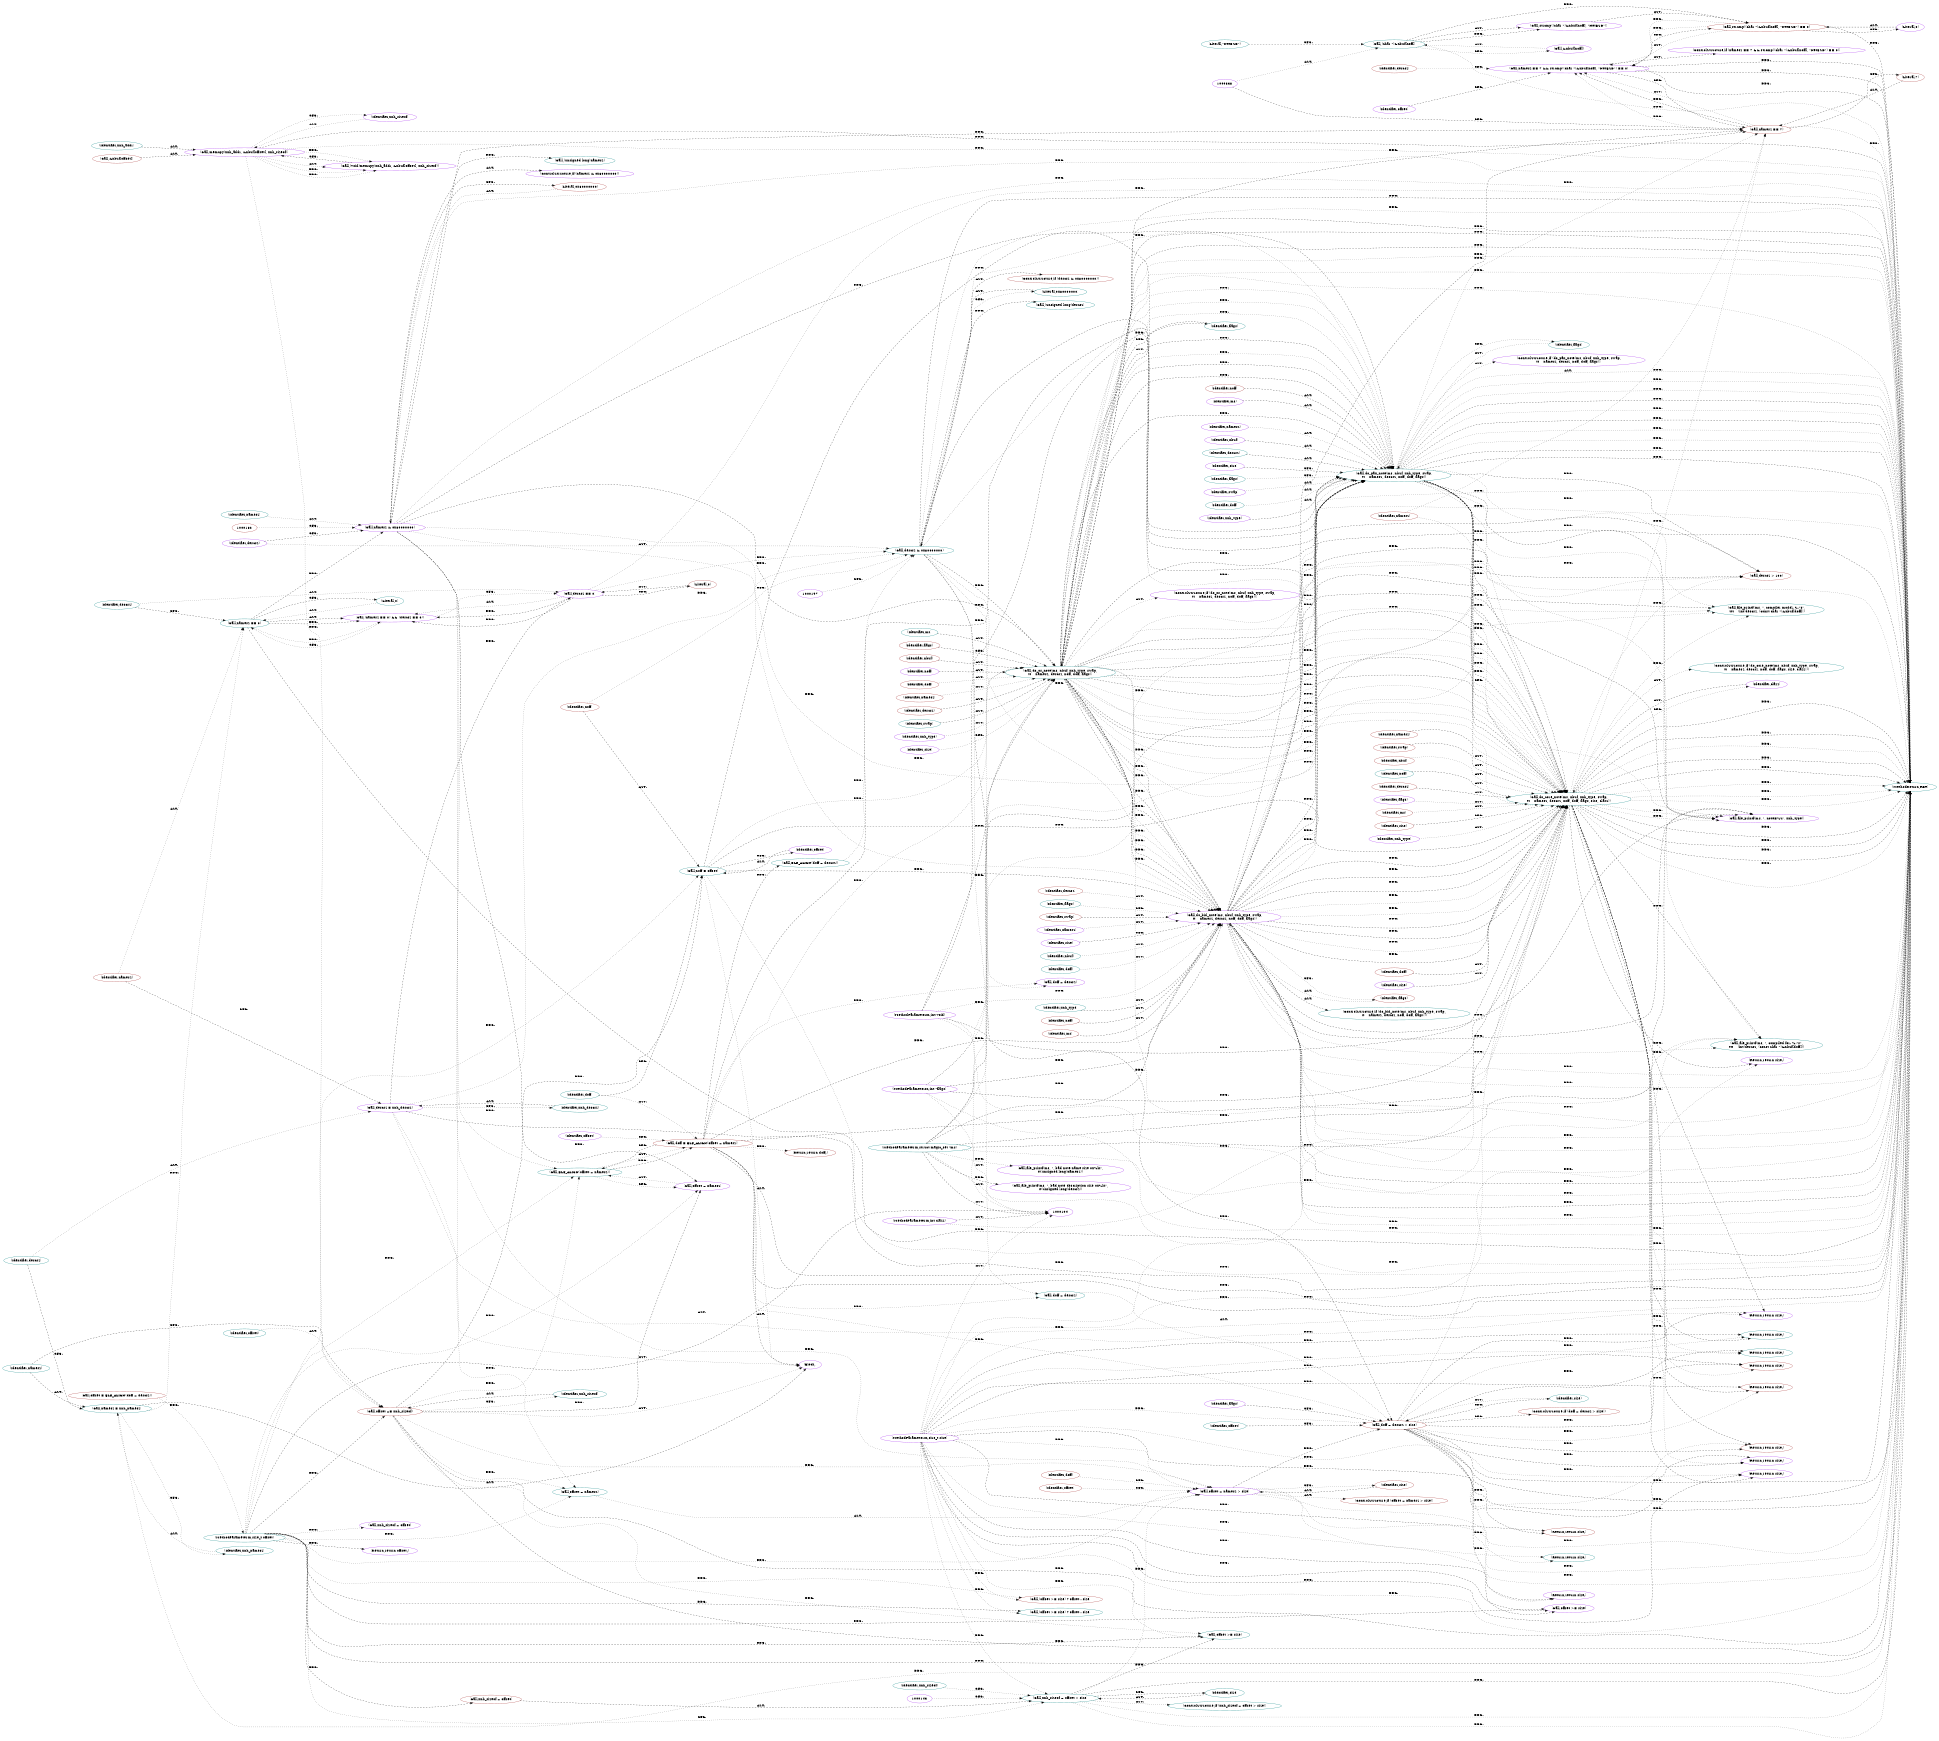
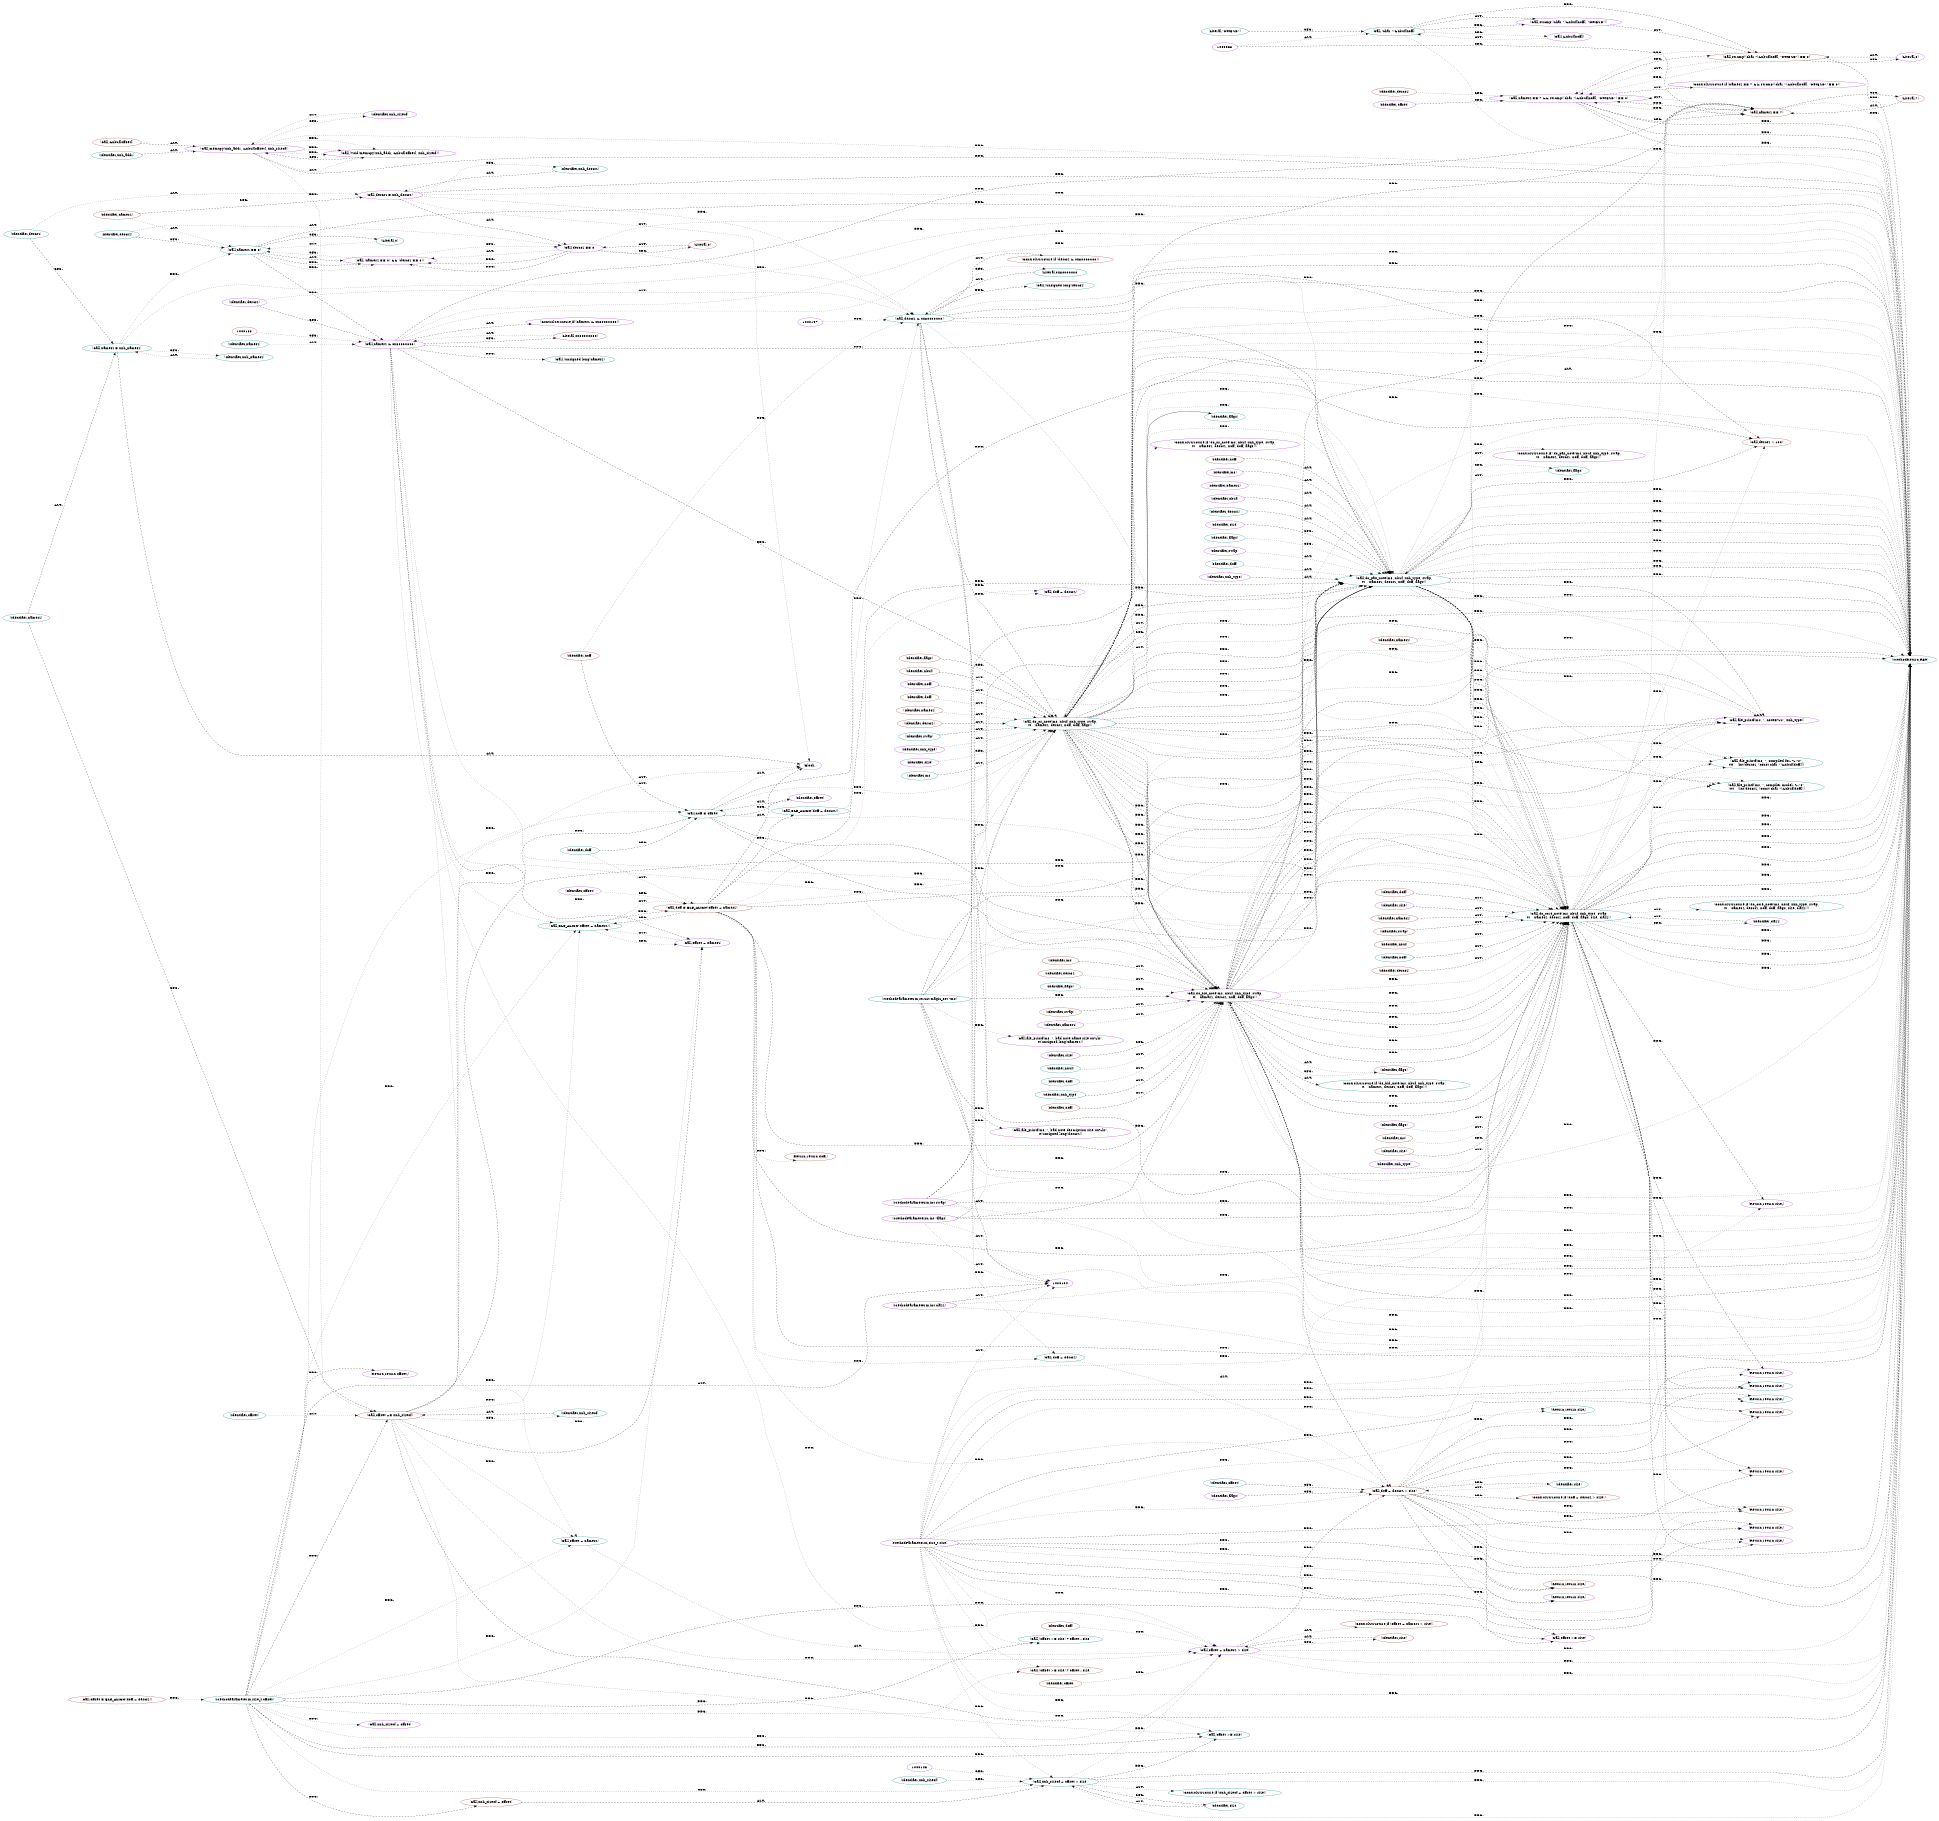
(491, 641) -> (491, 220)
(920, 1015) -> (920, 1203)
none -> (1713, 1356)
